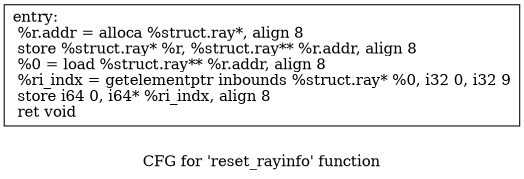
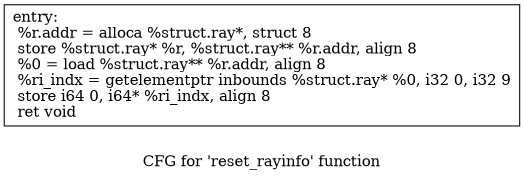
(159, 33) -> (162, 33)
